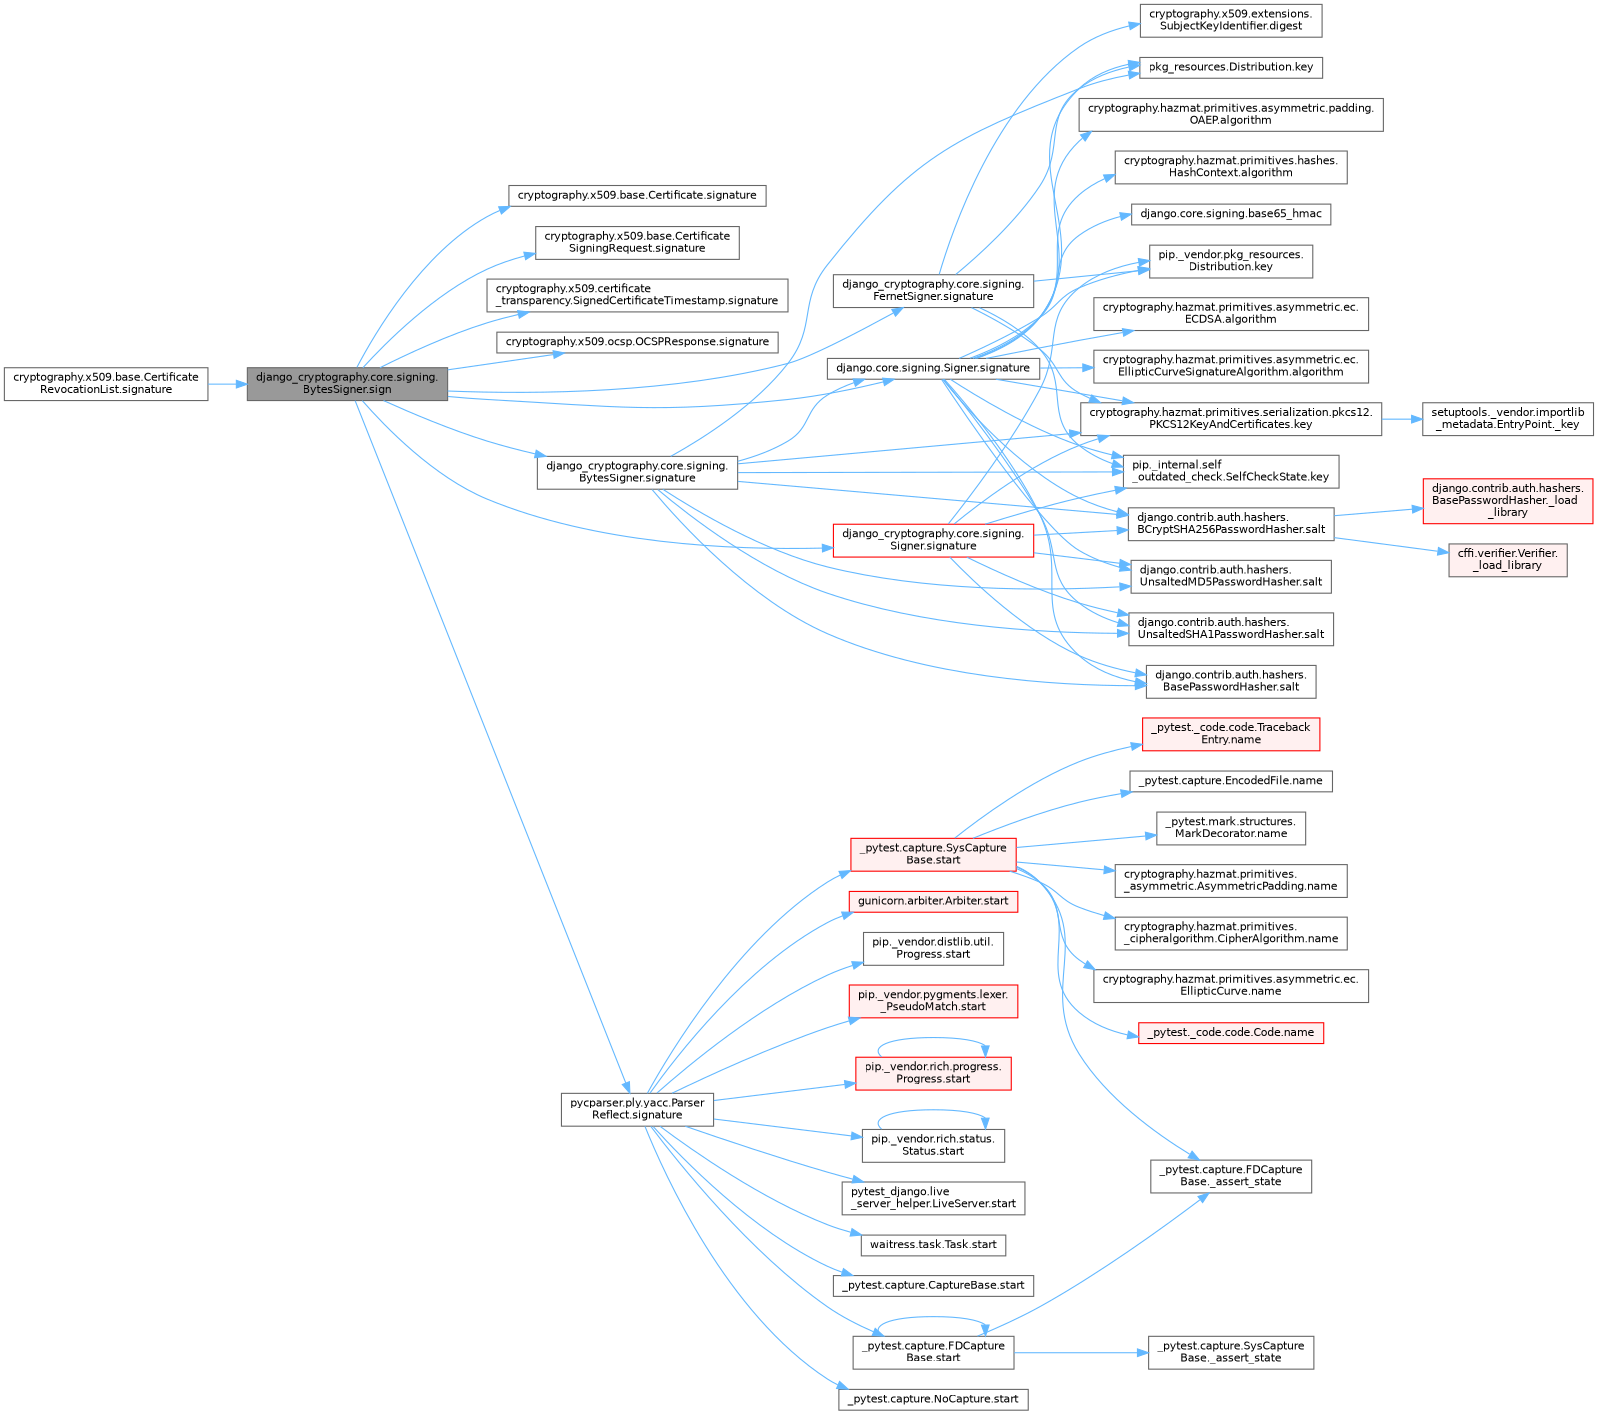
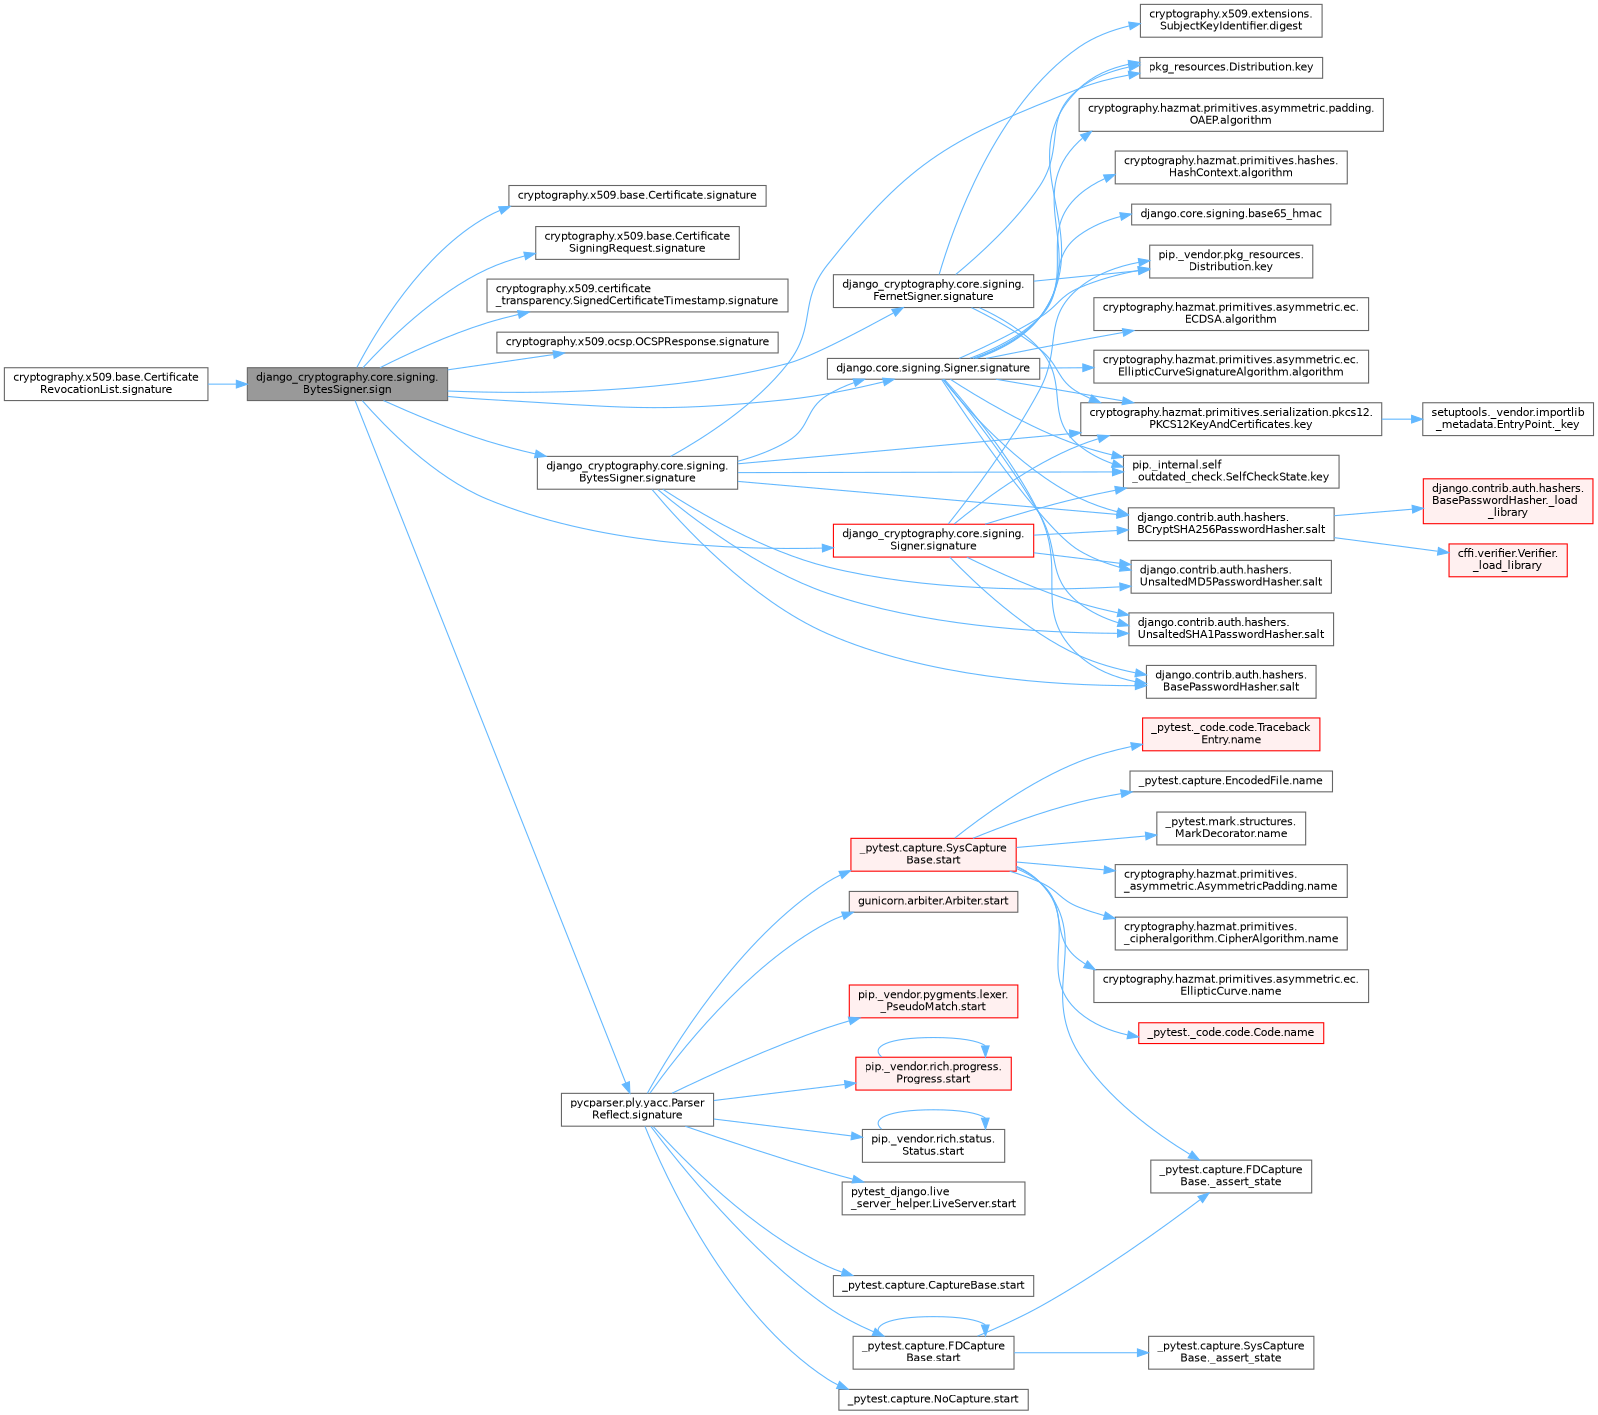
(1508, 560) -> (1508, 560)
(934, 902) -> (934, 902)
(934, 949) -> none
(934, 1245) -> none
